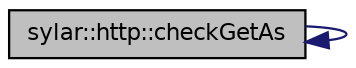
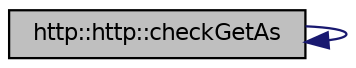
(157, 34) -> (157, 34)
